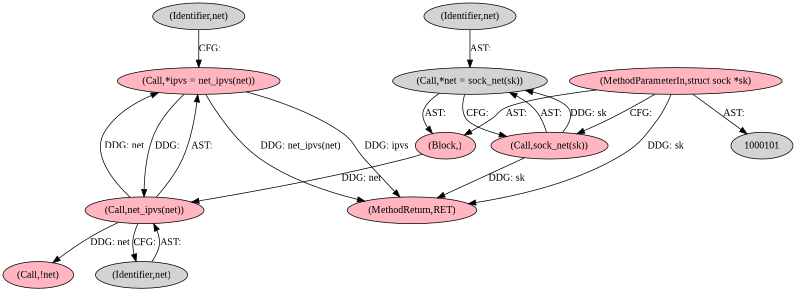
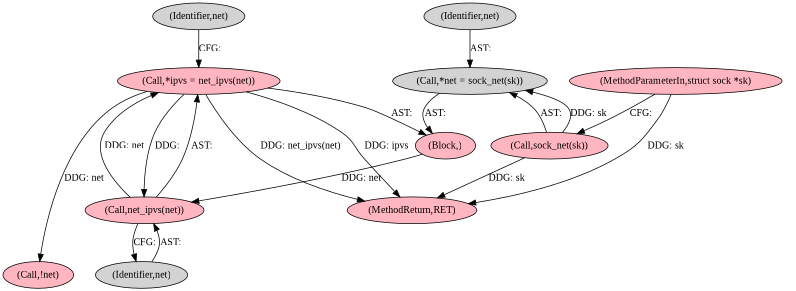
(533, 100) -> (346, 102)
(471, 123) -> none
(762, 146) -> none
(88, 239) -> (72, 157)
